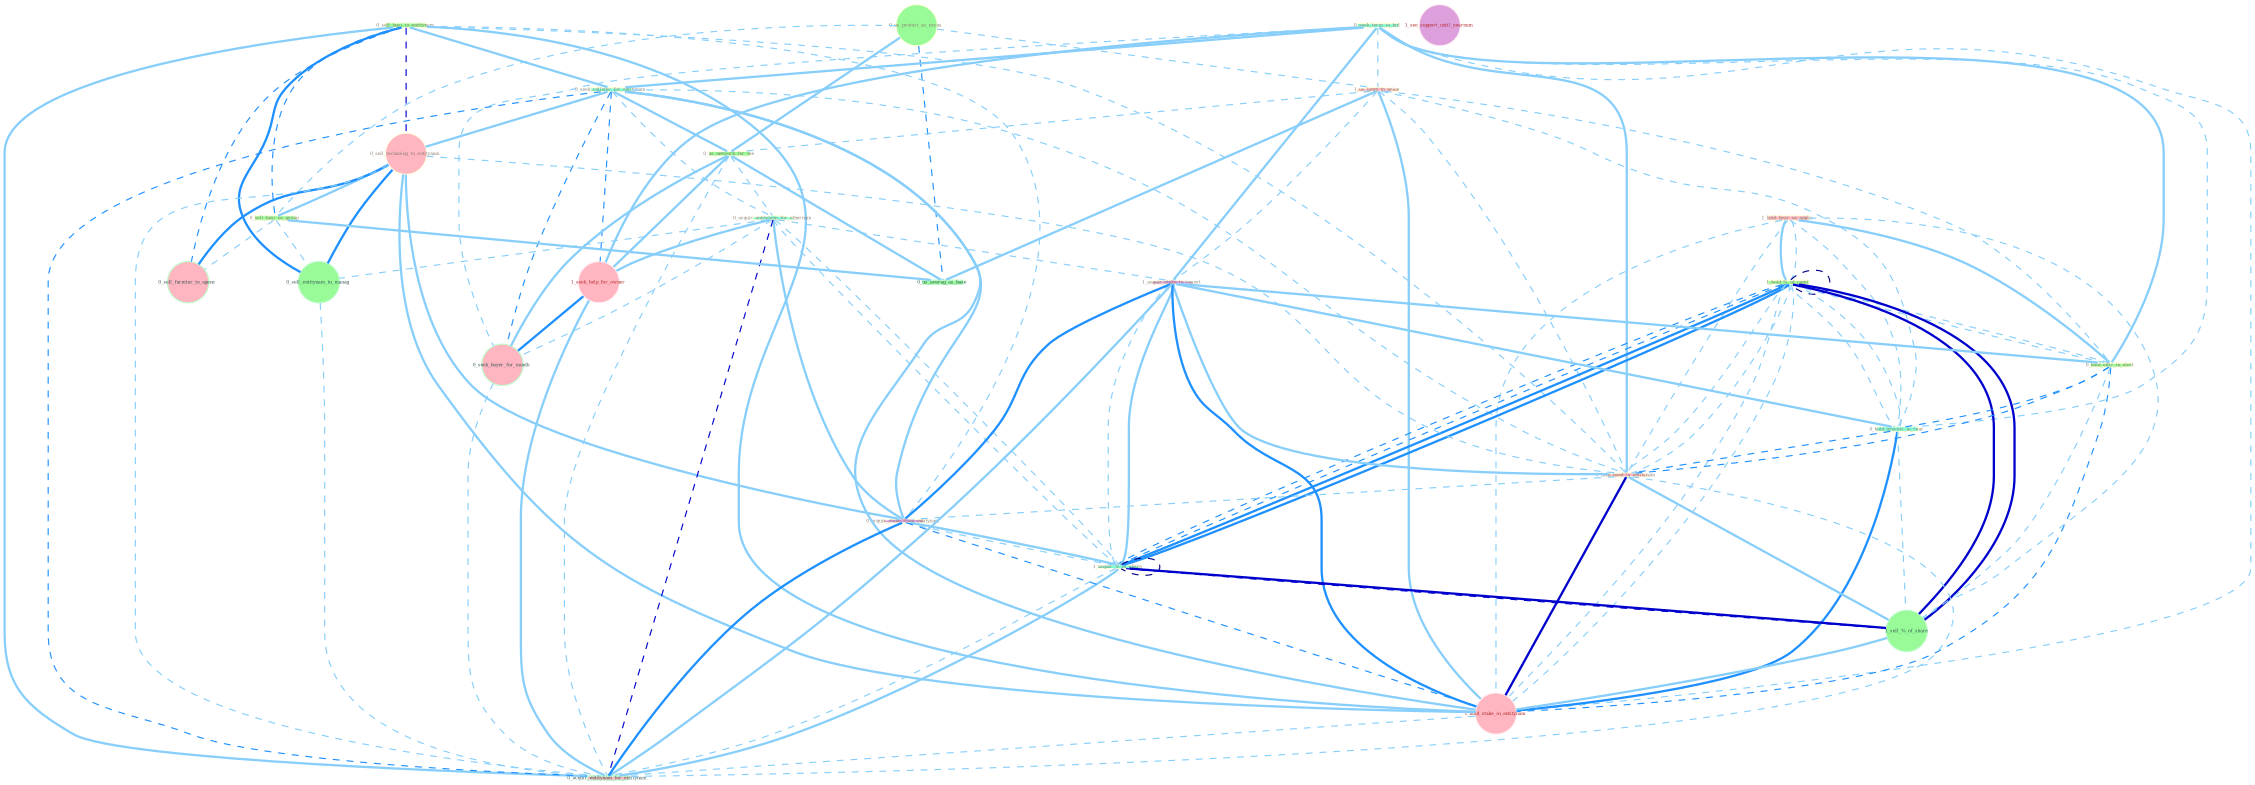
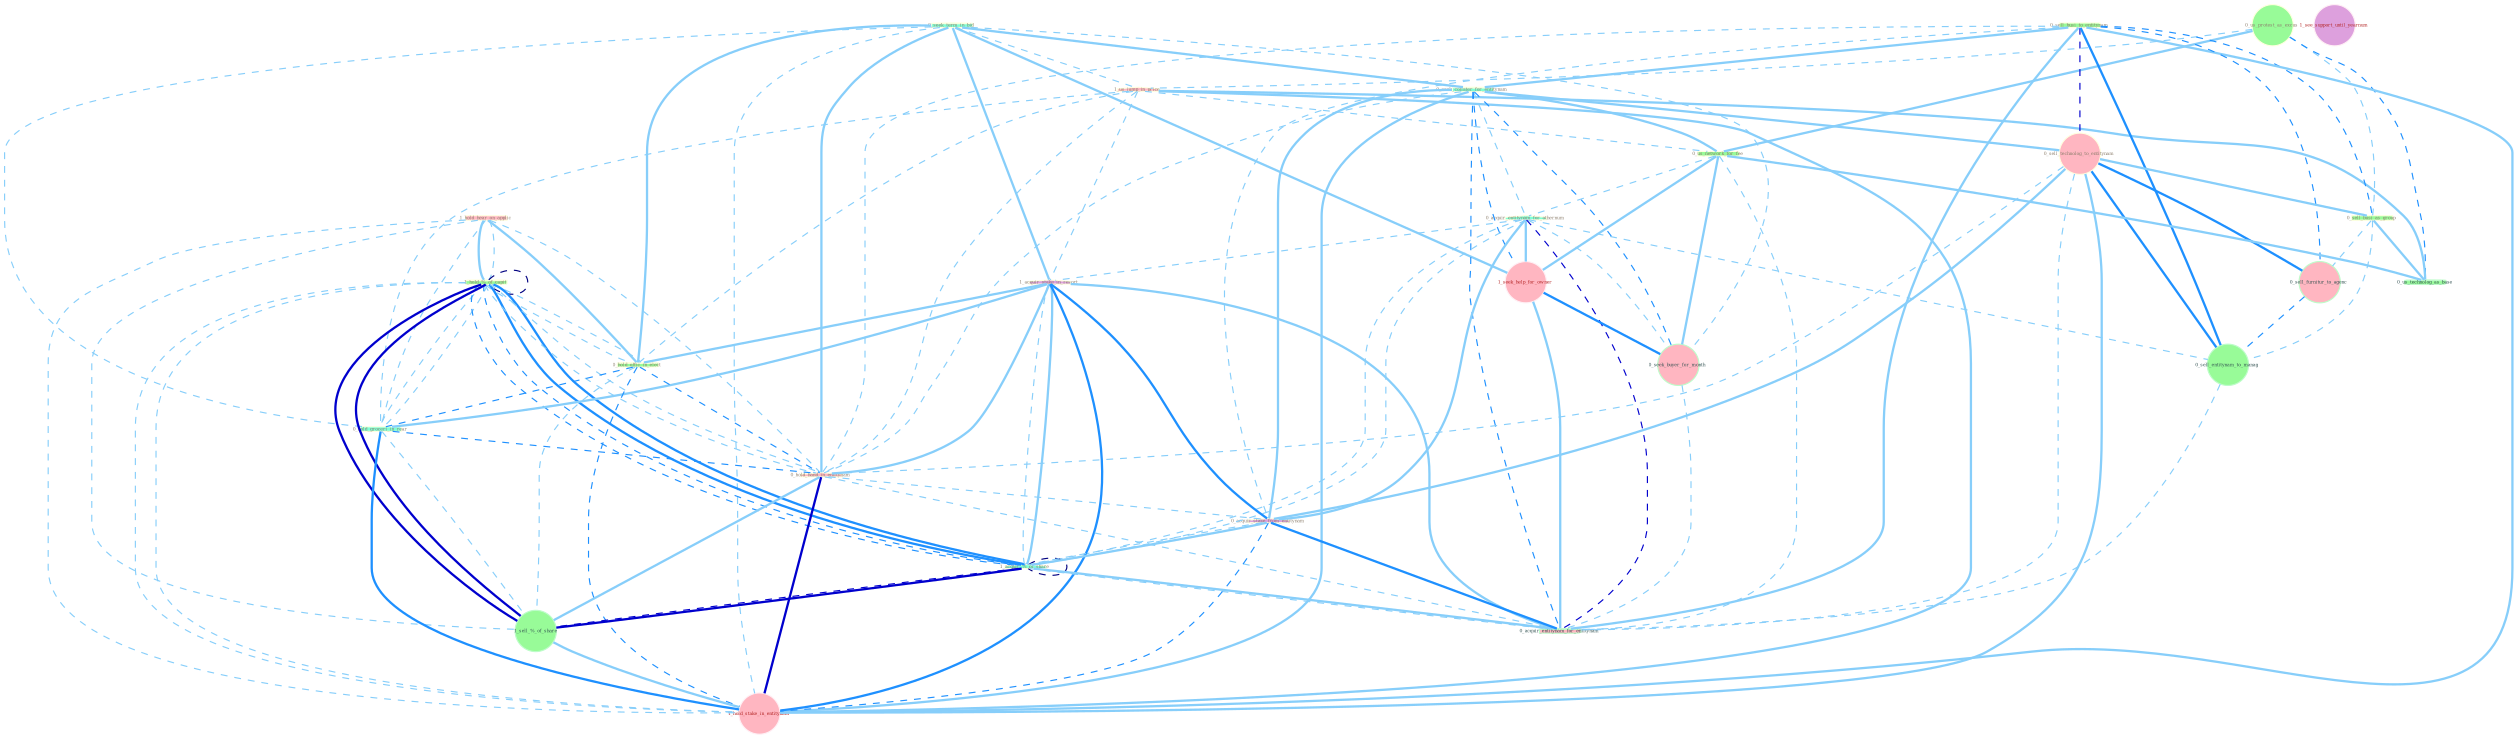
(943, 282) -> (2425, 282)
none -> (2274, 324)
(1049, 746) -> none
